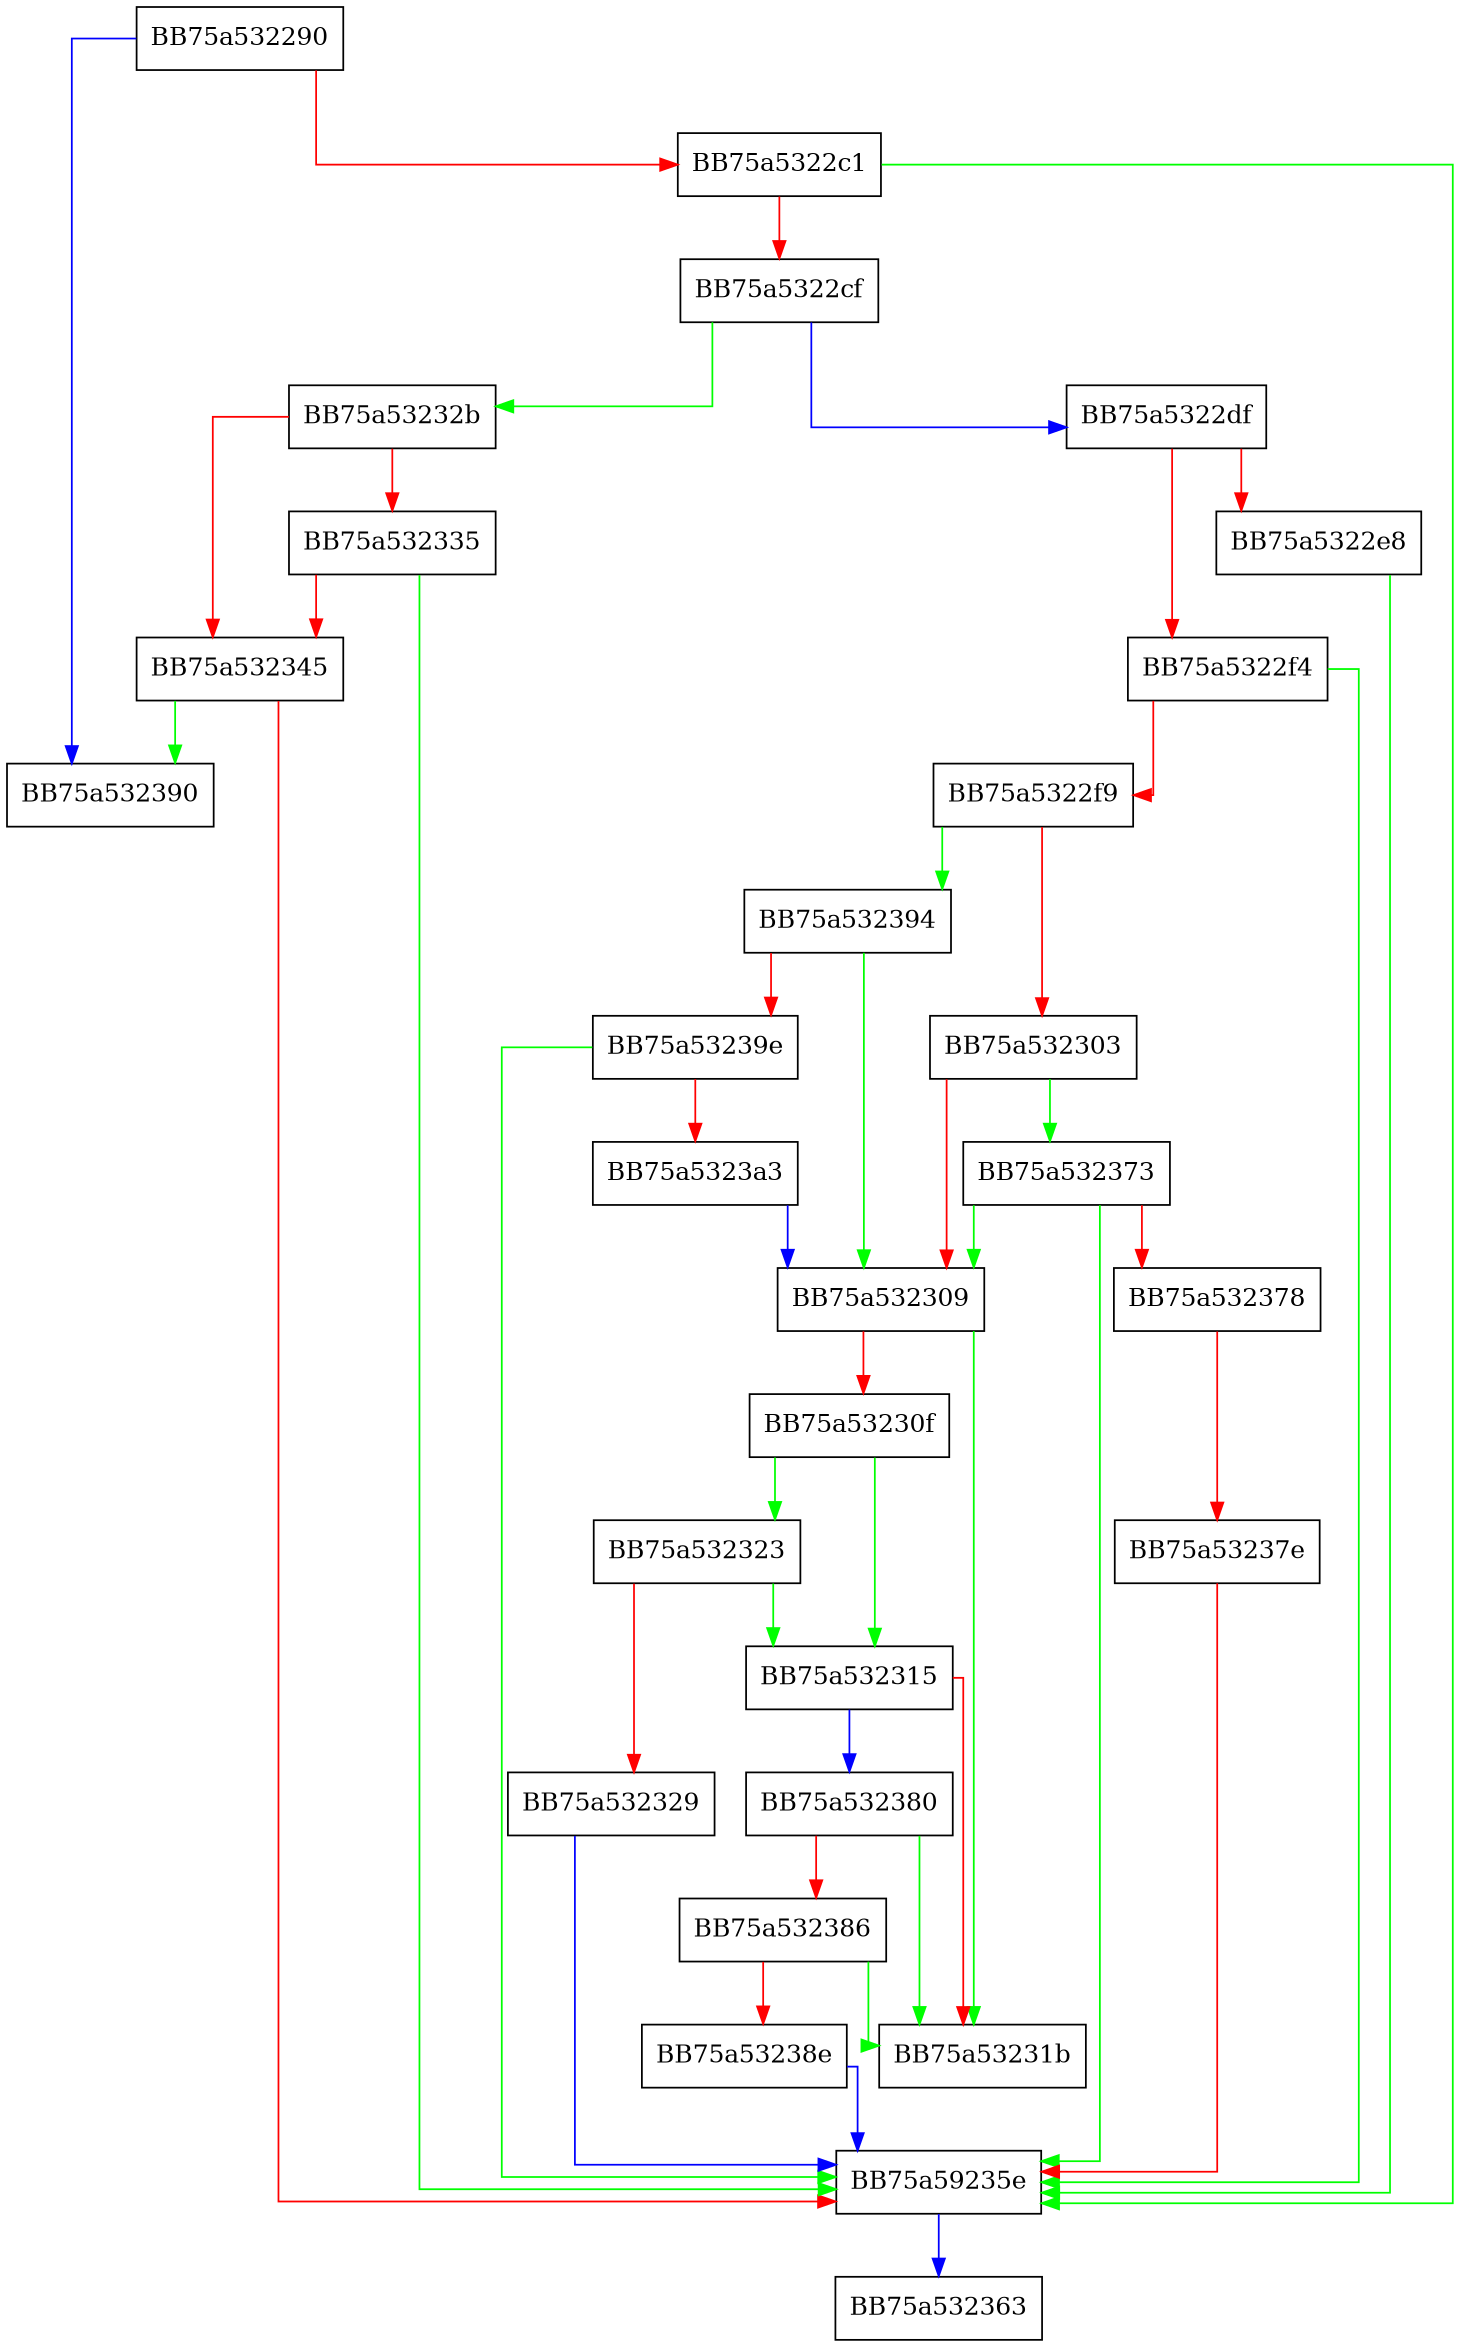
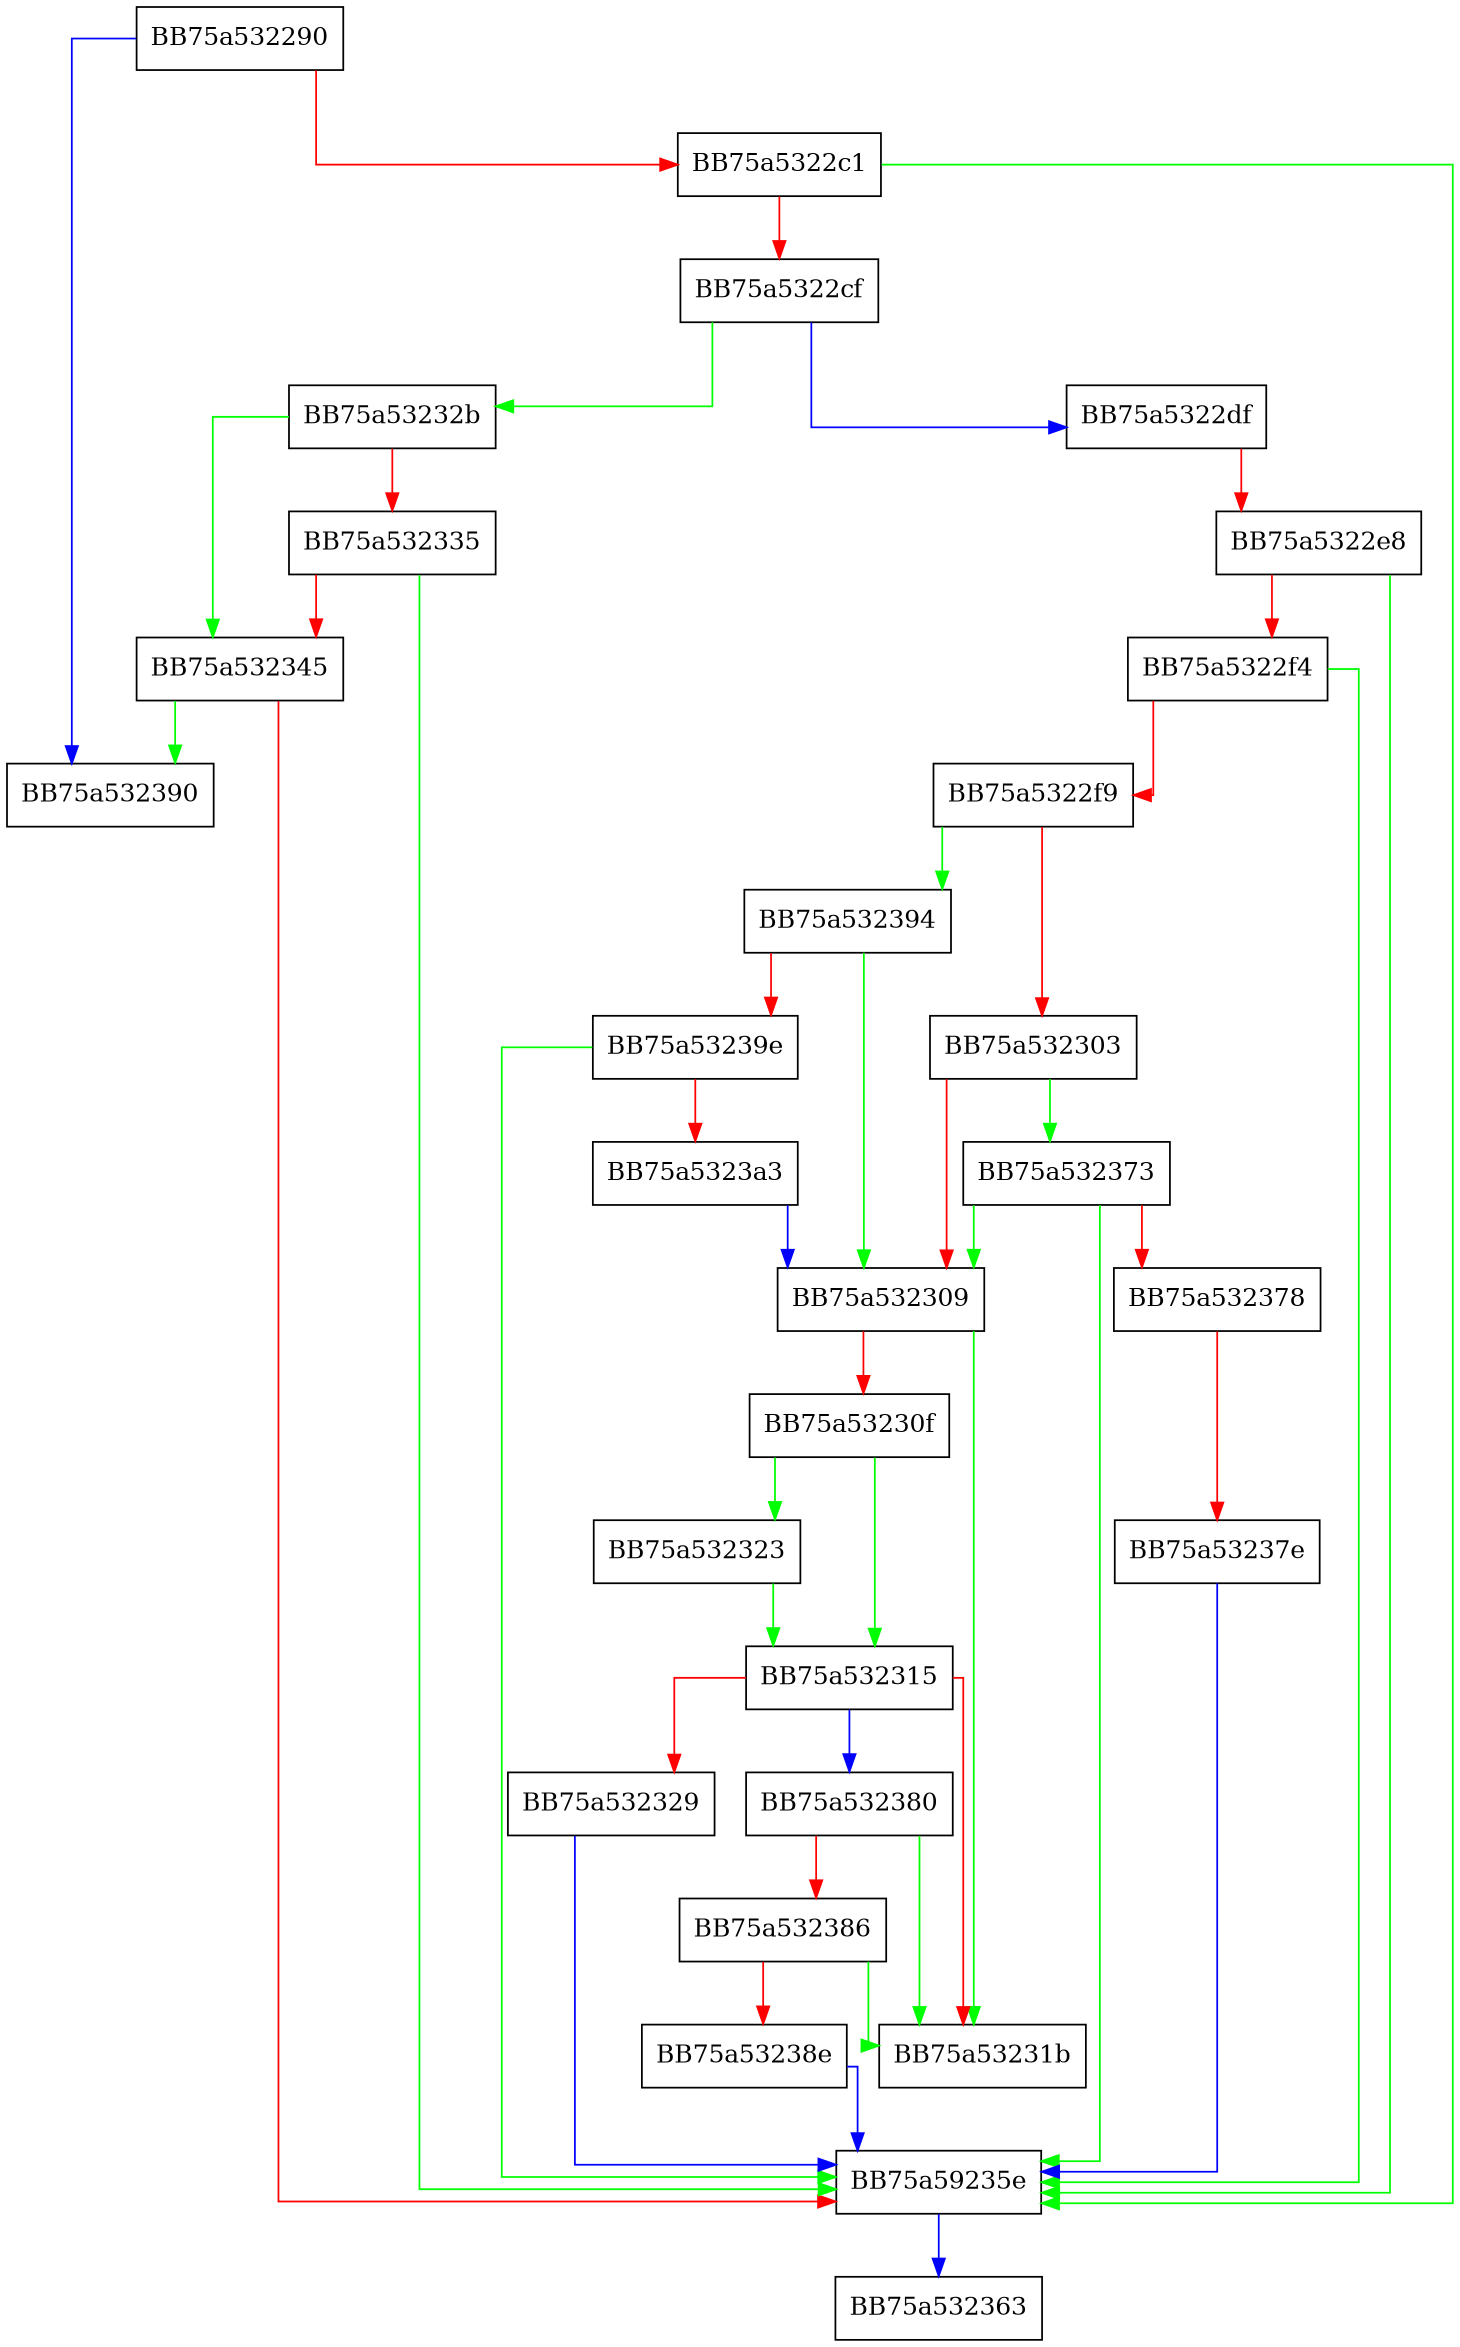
(213, 480) -> (213, 480)
(1172, 534) -> (1272, 597)
(634, 1669) -> (674, 1680)
(1217, 1957) -> (1217, 1957)
